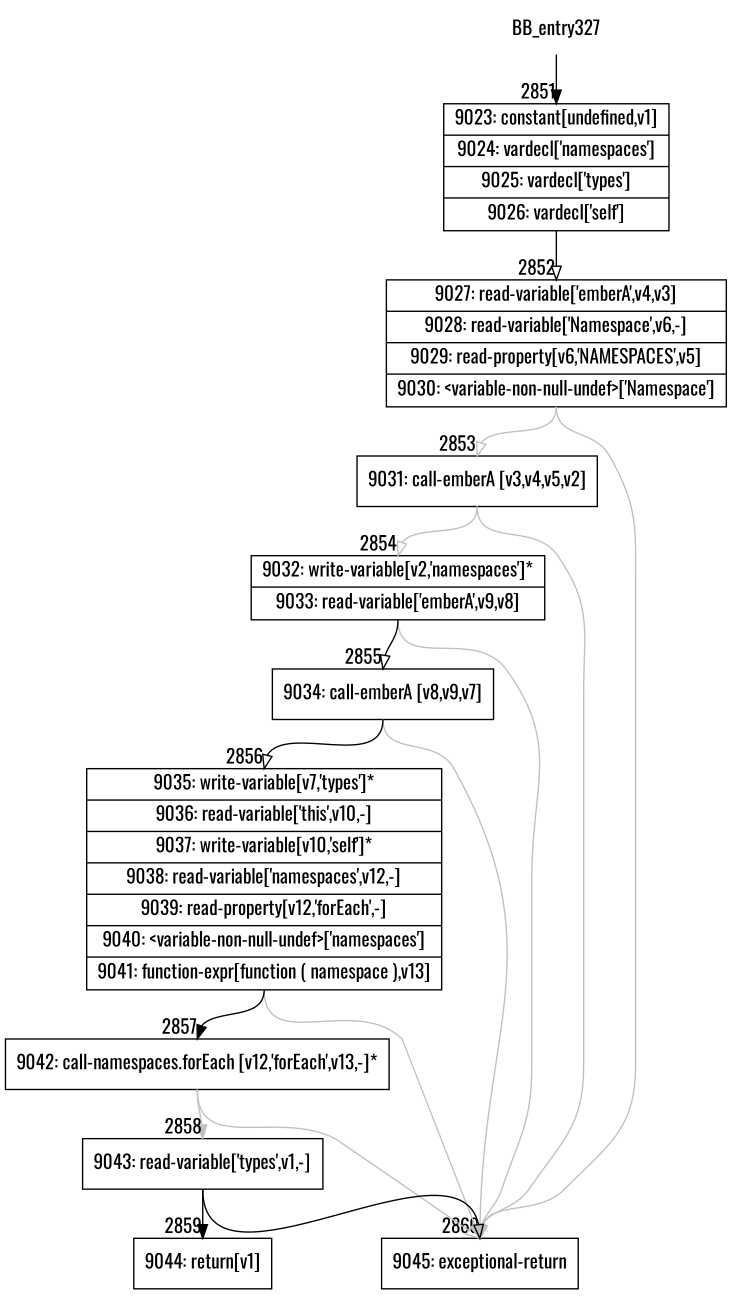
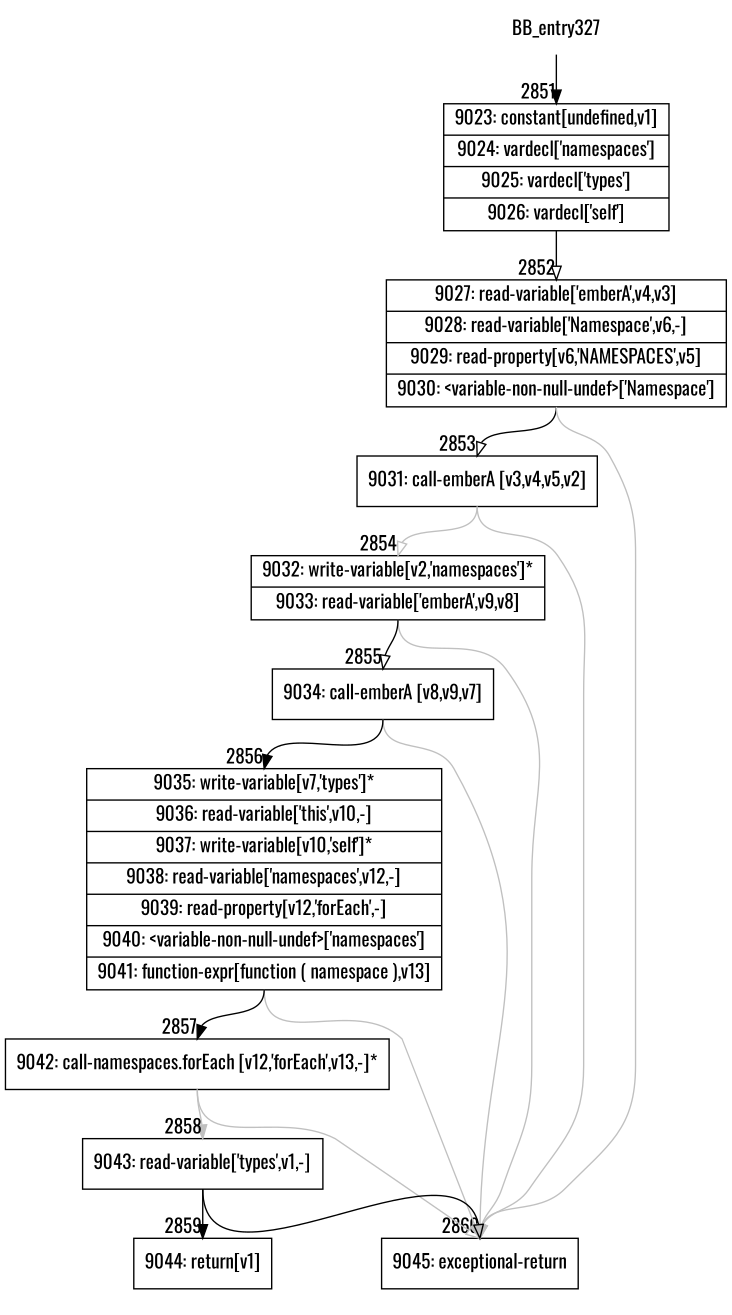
(524, 431) -> (524, 431)
(330, 745) -> (330, 745)
